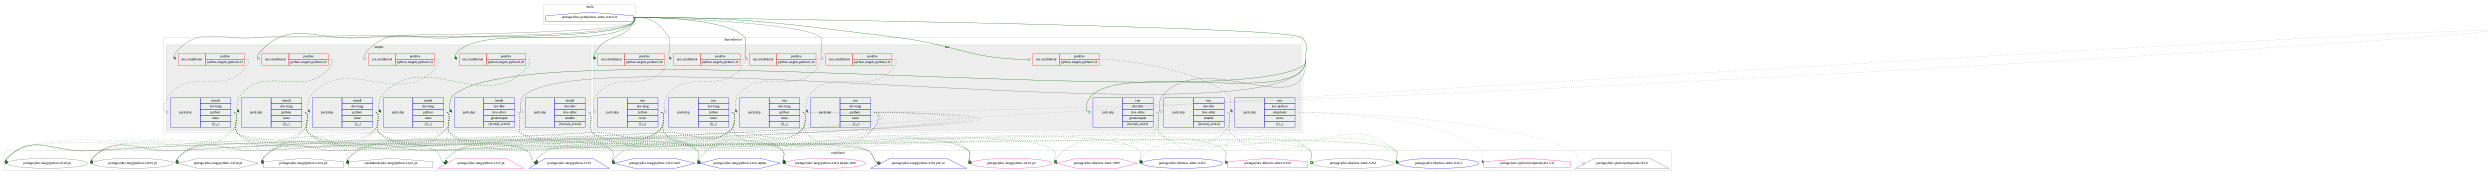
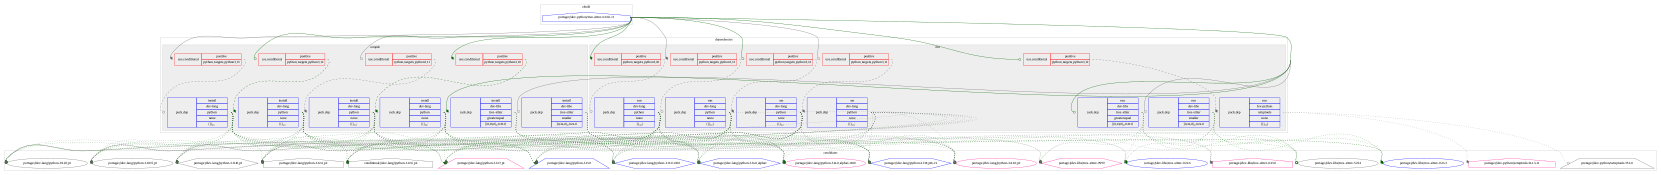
(218, 163) -> (218, 163)
(918, 163) -> (911, 163)
